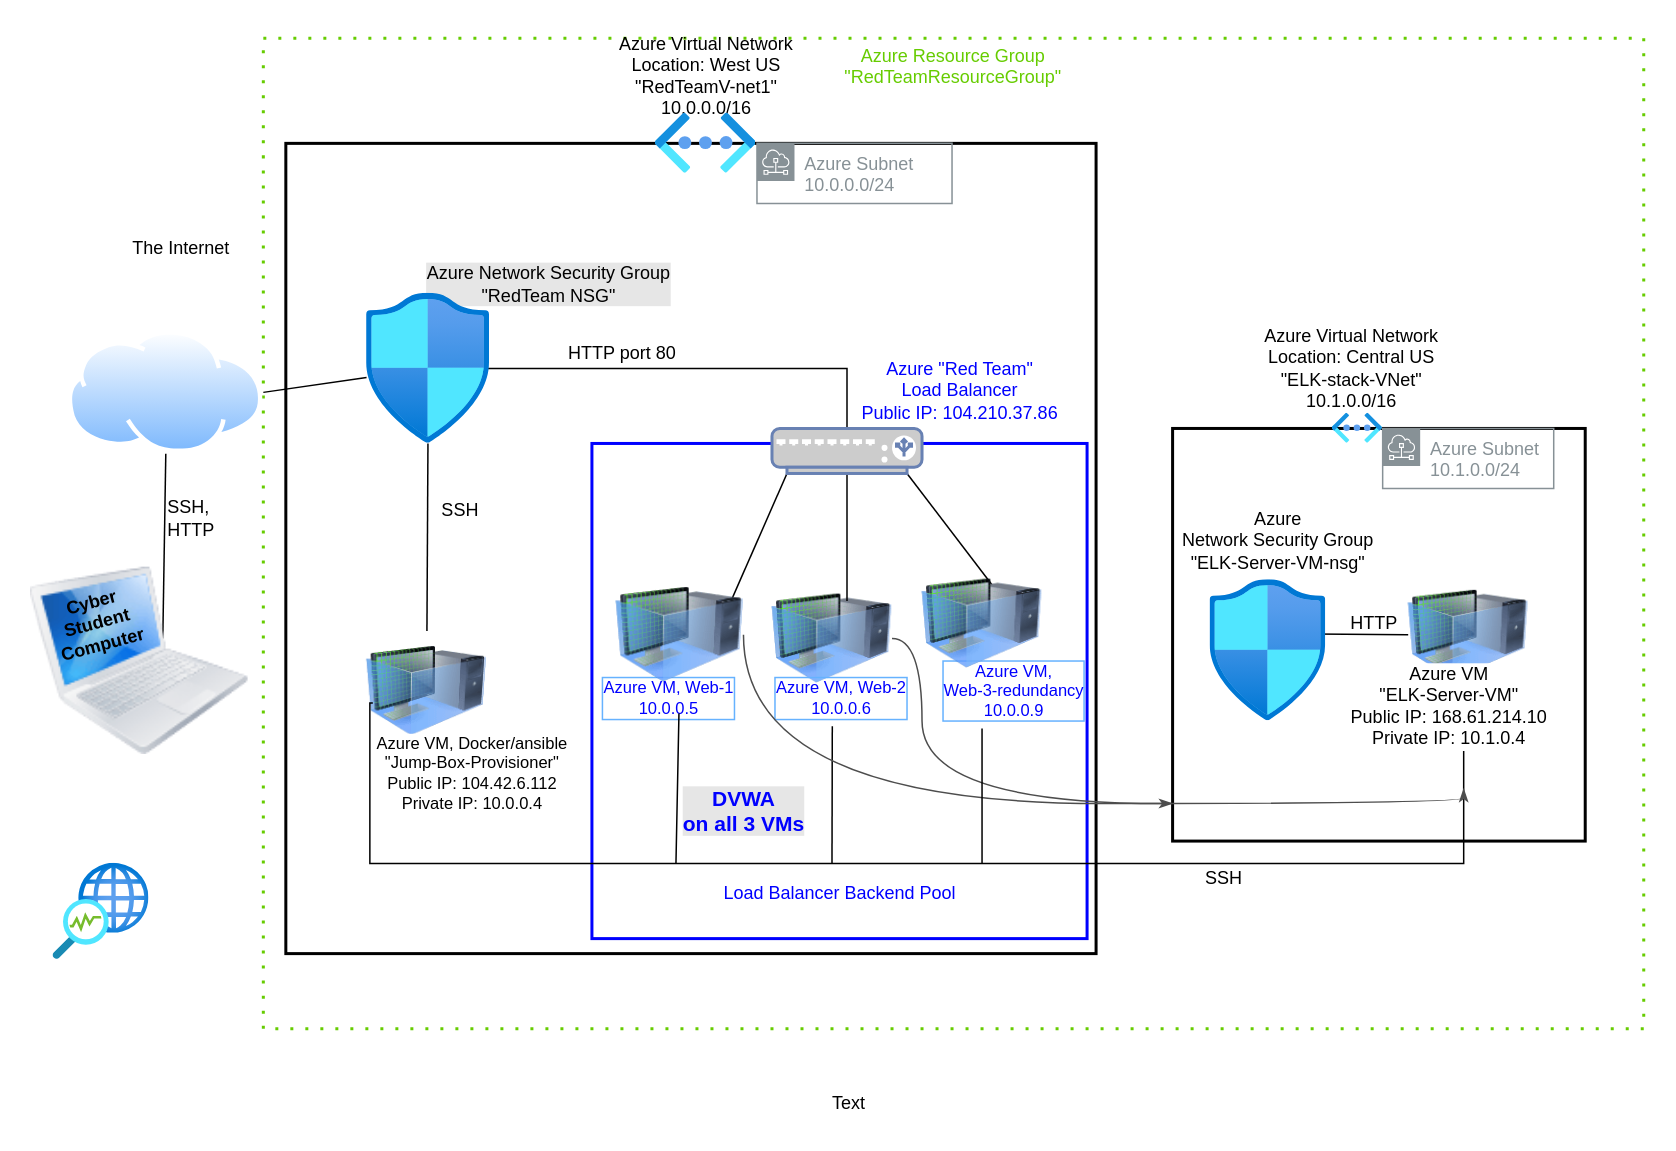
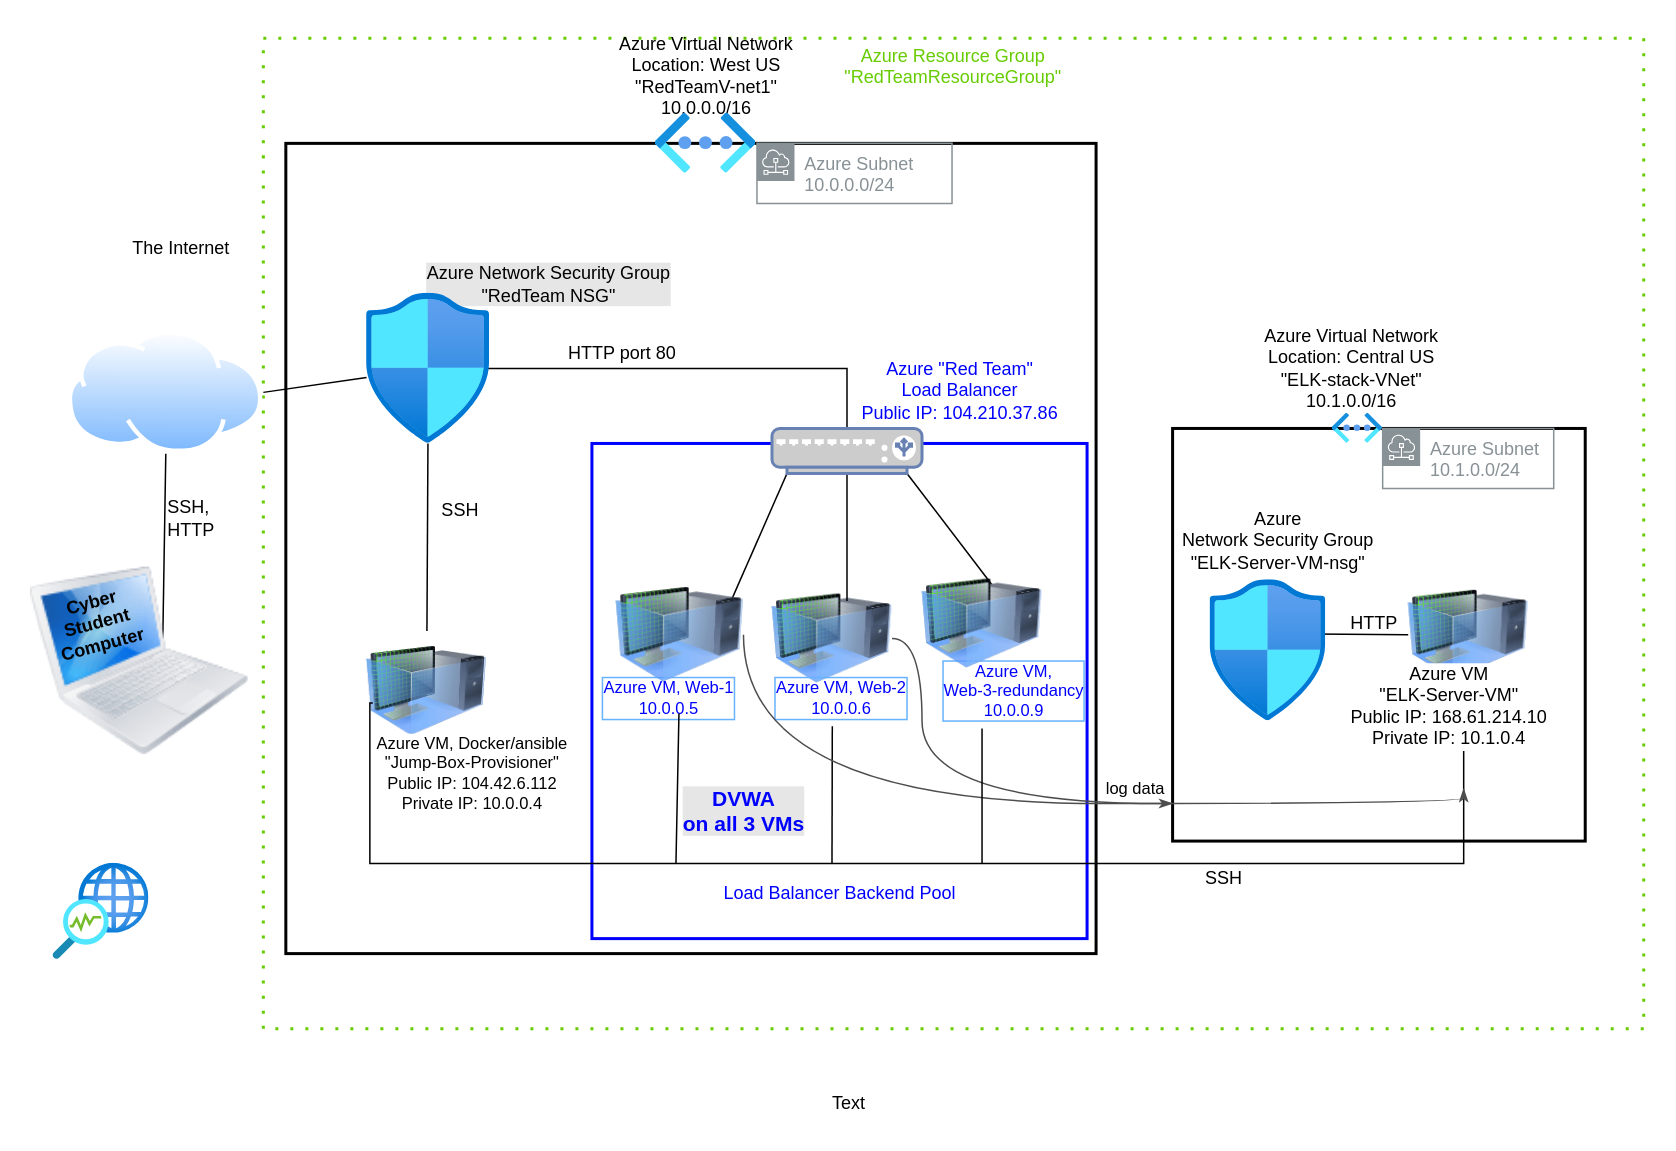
none -> (1135, 788)
